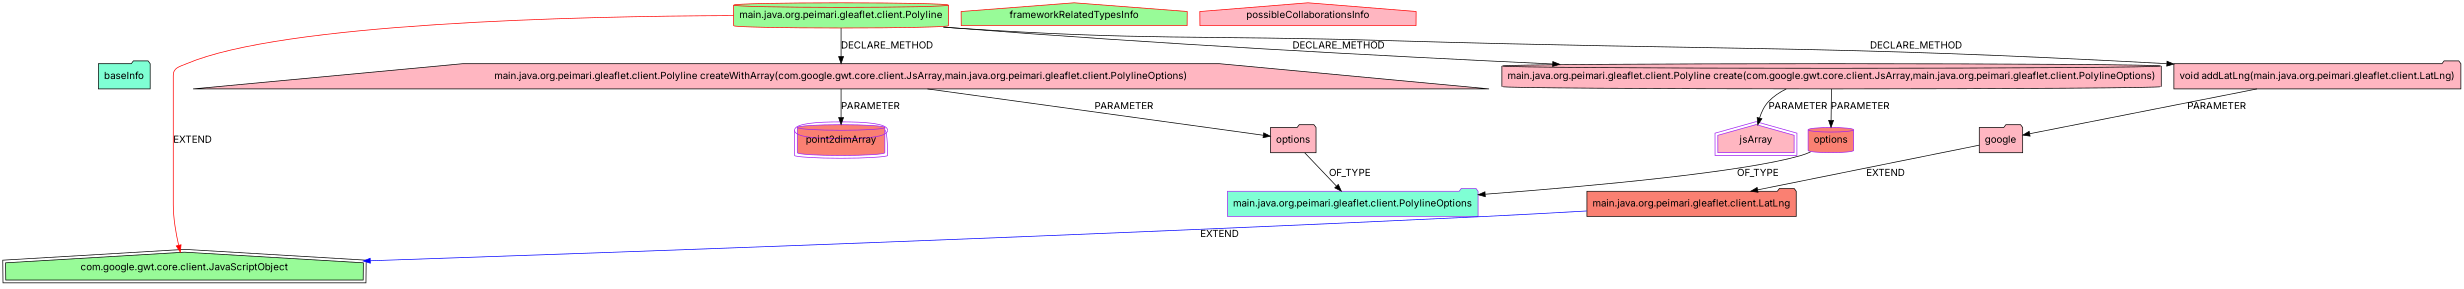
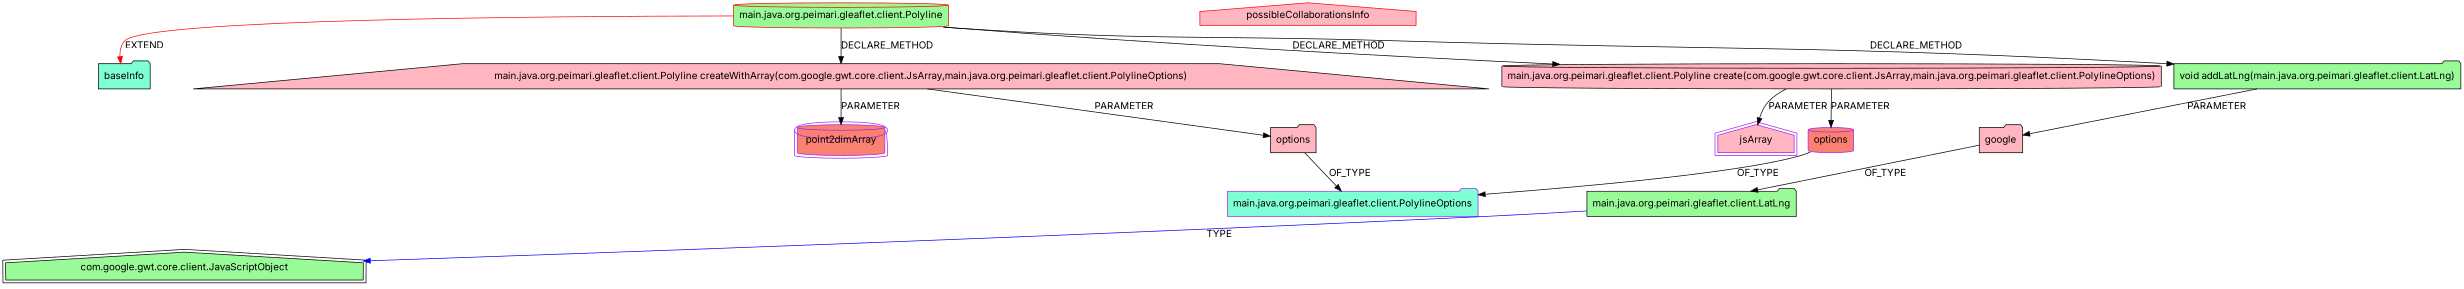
(1074, 15) -> none
(364, 30) -> (420, 19)
(2317, 76) -> (2317, 76)
(1885, 173) -> (1885, 173)
(1692, 204) -> (1692, 204)
(1219, 234) -> (1219, 234)
